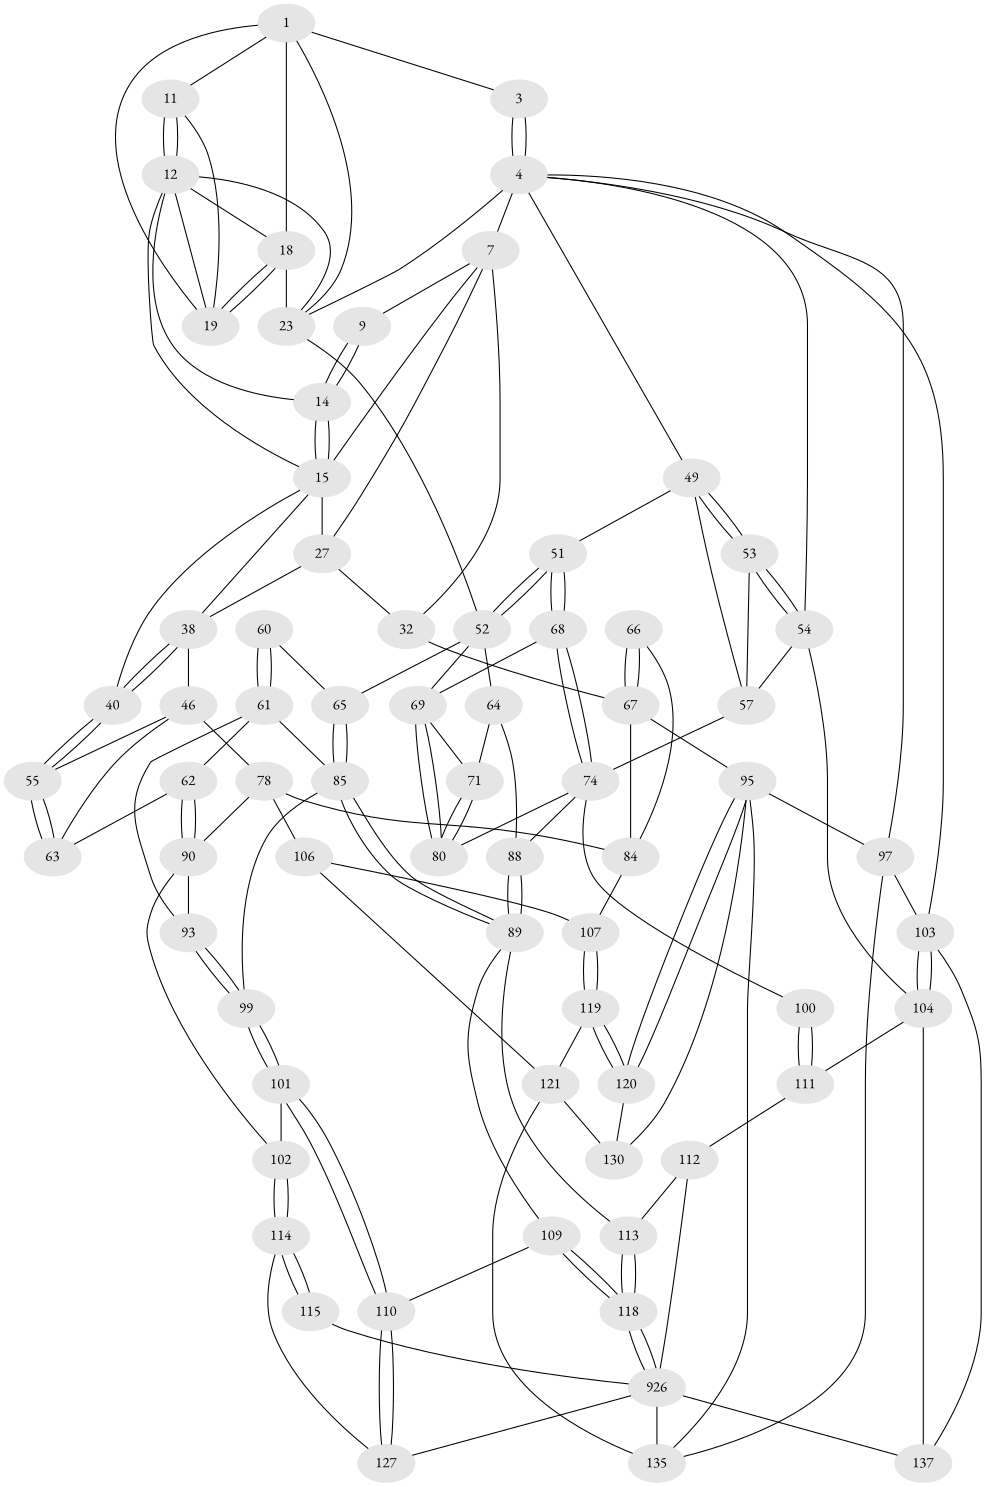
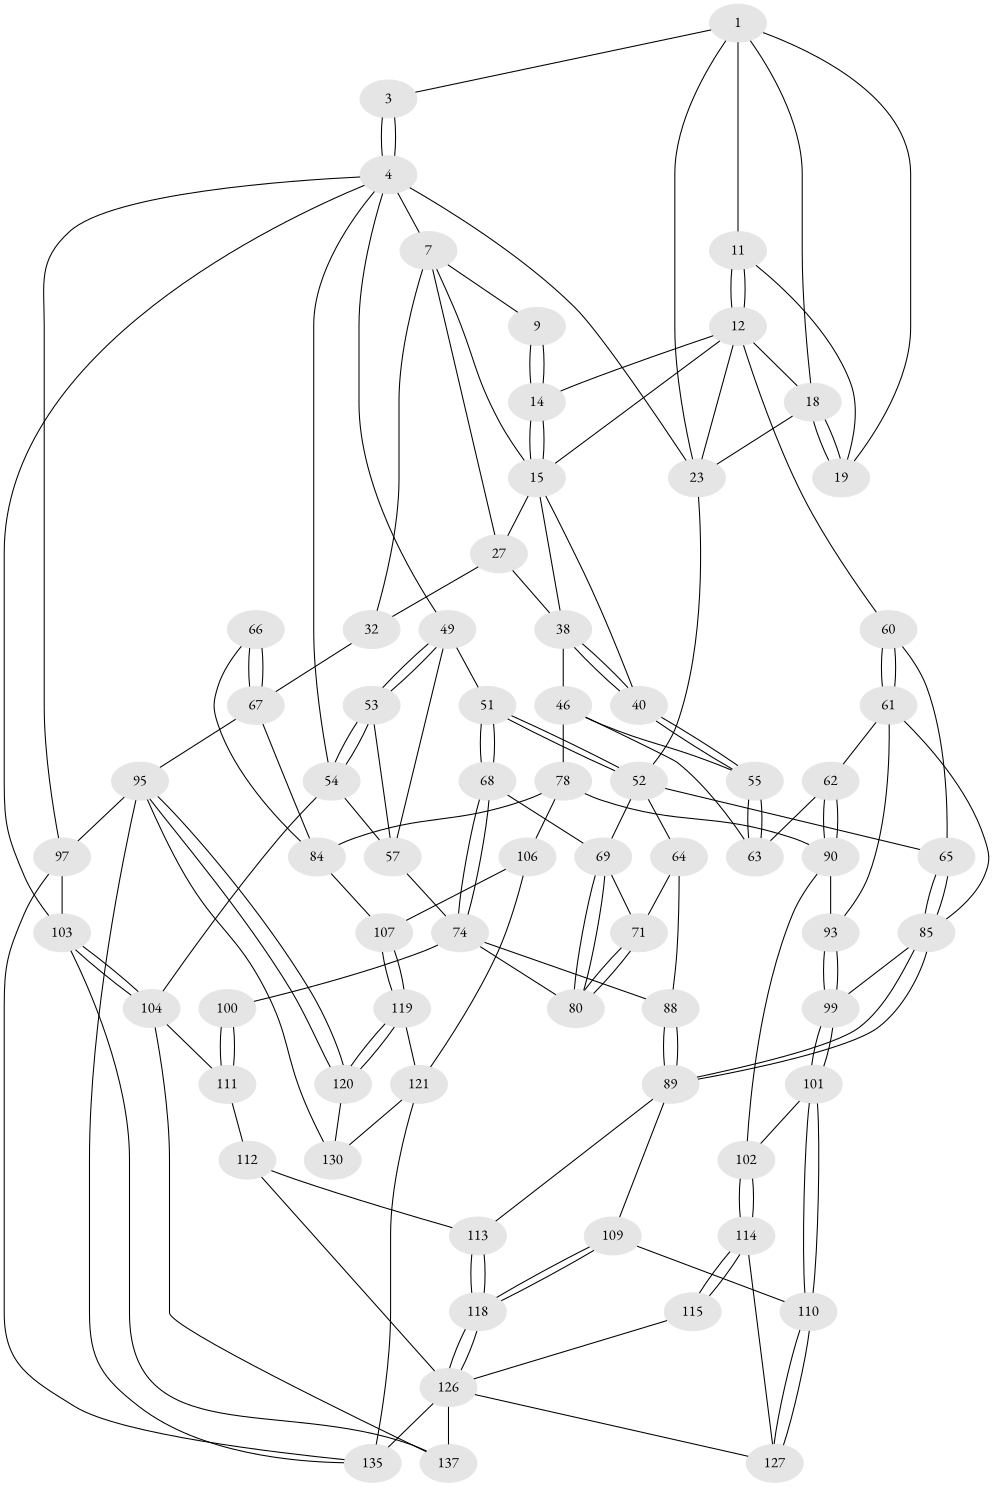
(191, 251) -> (797, 485)
(657, 1388) -> (448, 1388)
